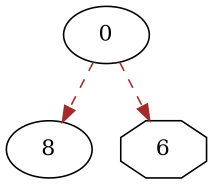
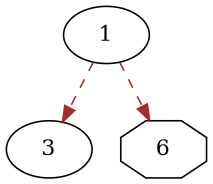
(106, 35) -> (106, 35)
(49, 149) -> (49, 149)
